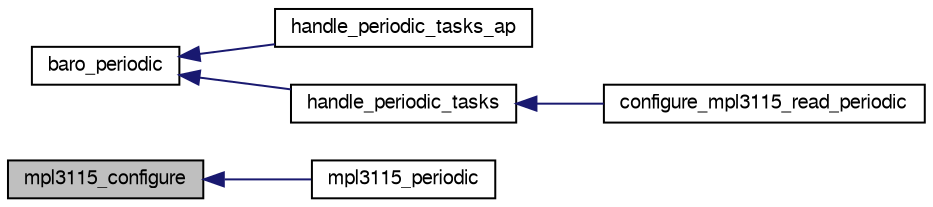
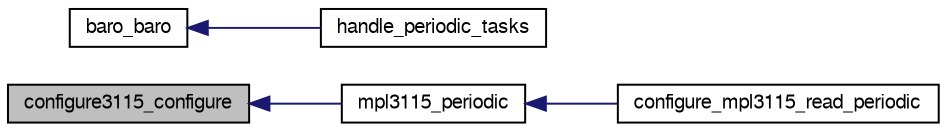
(404, 28) -> none
(106, 66) -> (129, 28)
(570, 104) -> (582, 104)
(106, 179) -> (129, 104)
